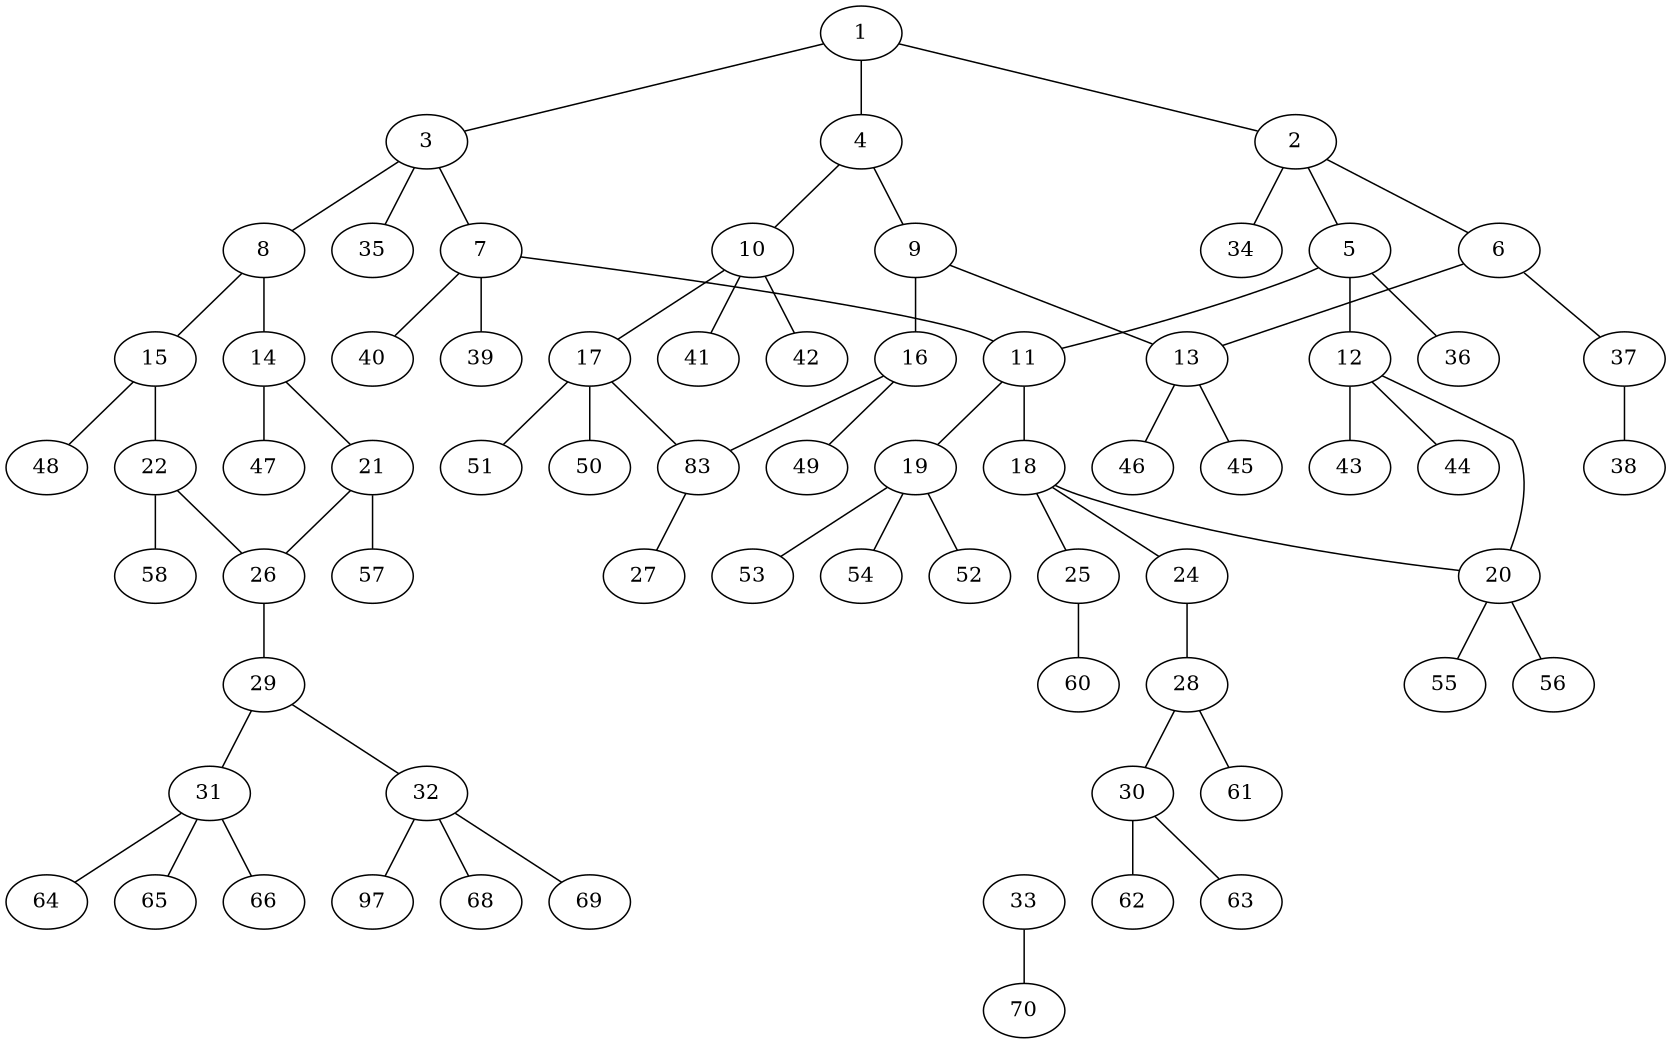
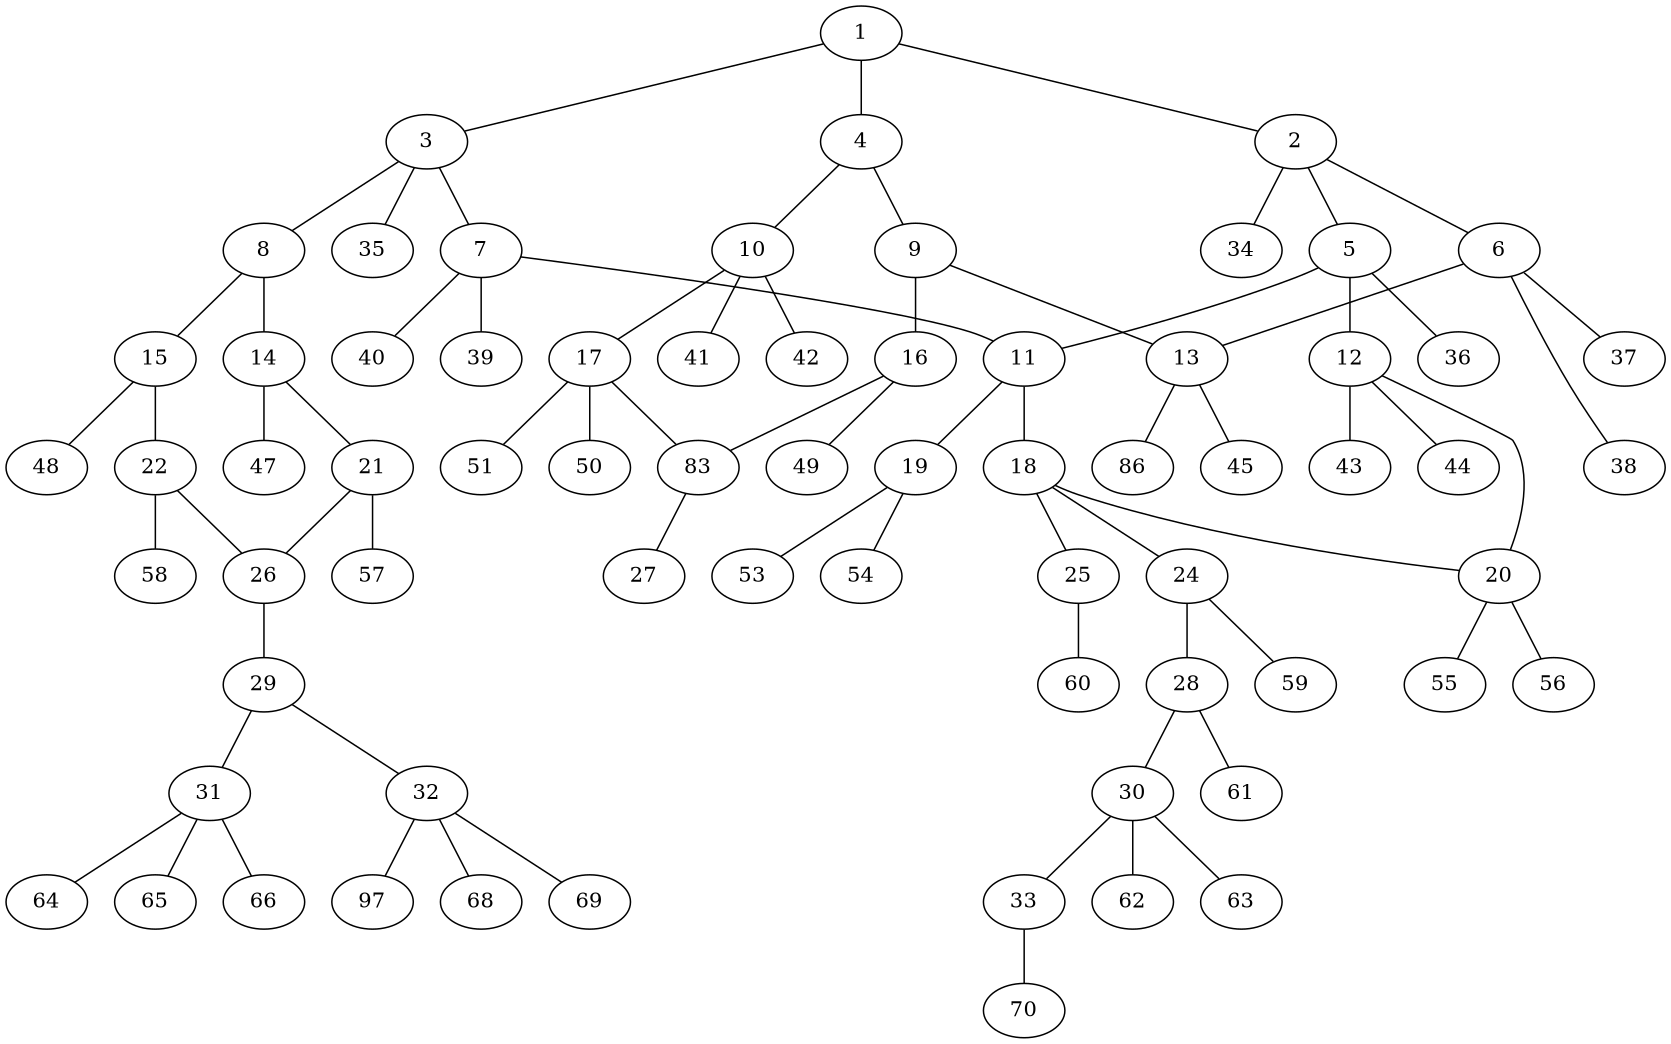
(1624, 413) -> (1556, 362)
(1133, 468) -> (1133, 468)
(970, 576) -> none
none -> (1296, 685)
none -> (1079, 848)
